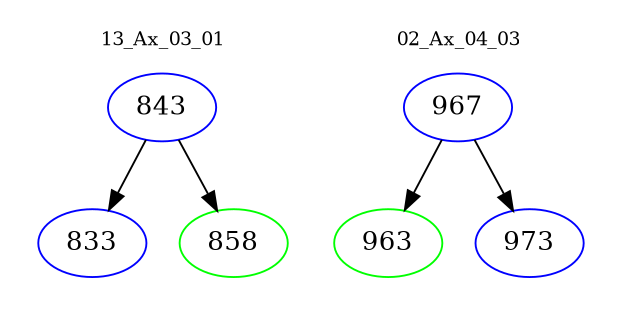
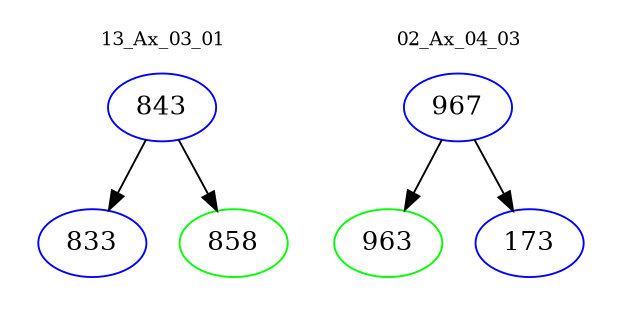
(530, 243) -> (530, 243)
